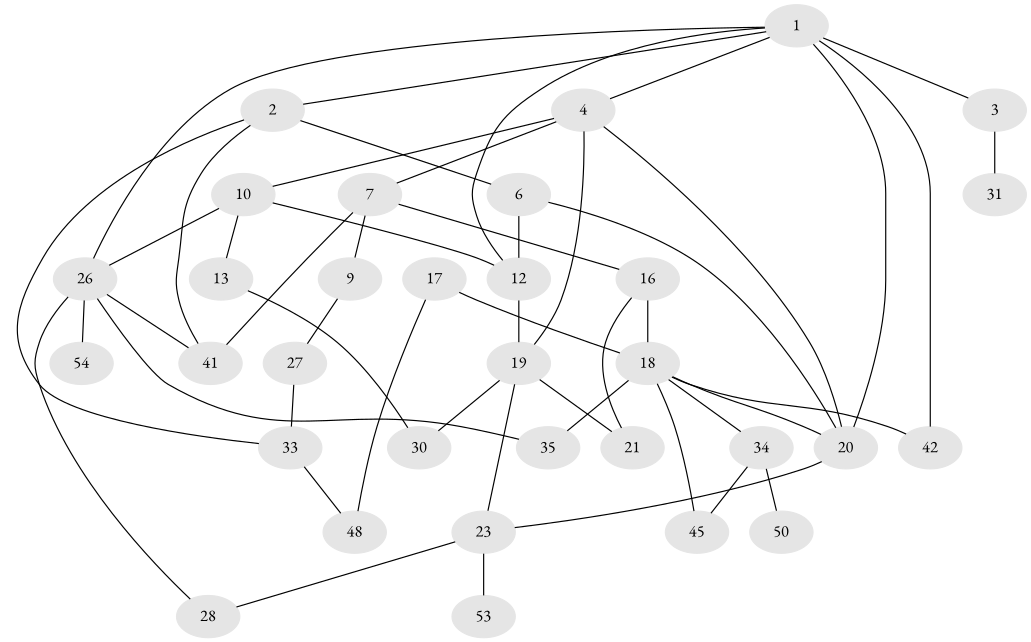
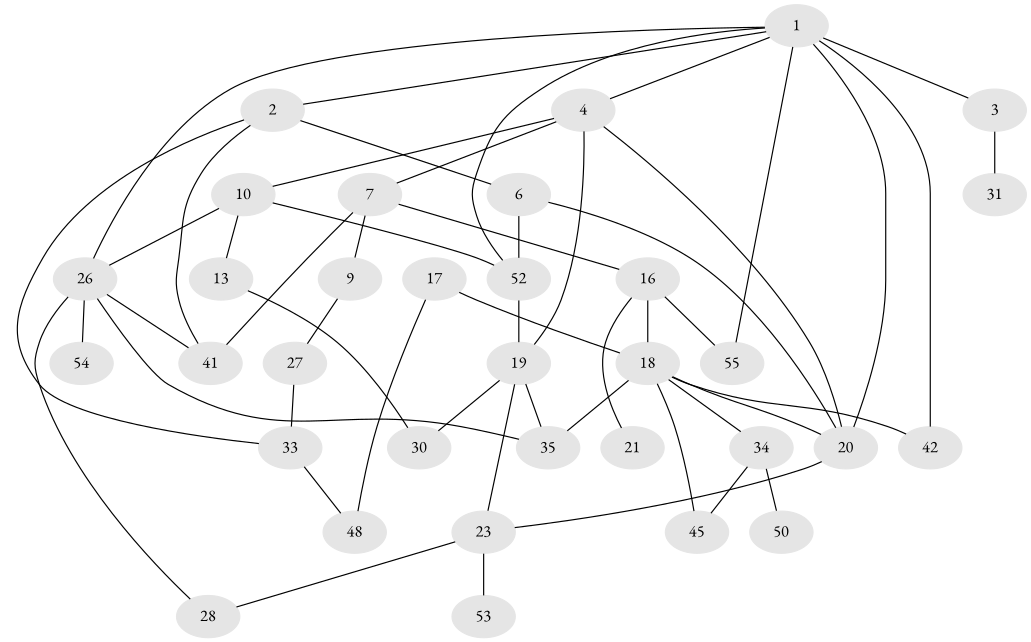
(519, 279) -> (519, 279)
none -> (732, 363)
(576, 406) -> (533, 405)
